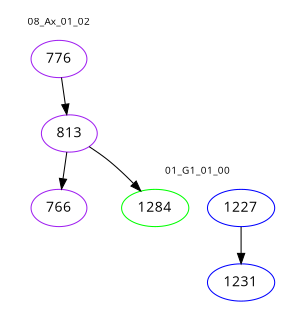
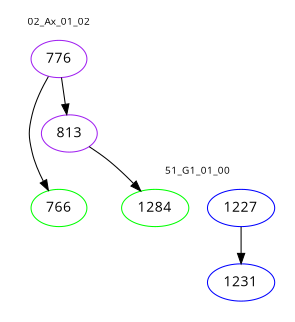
(59, 22) -> (59, 22)
(65, 165) -> (30, 128)
(198, 171) -> (198, 171)
(59, 208) -> (59, 208)
